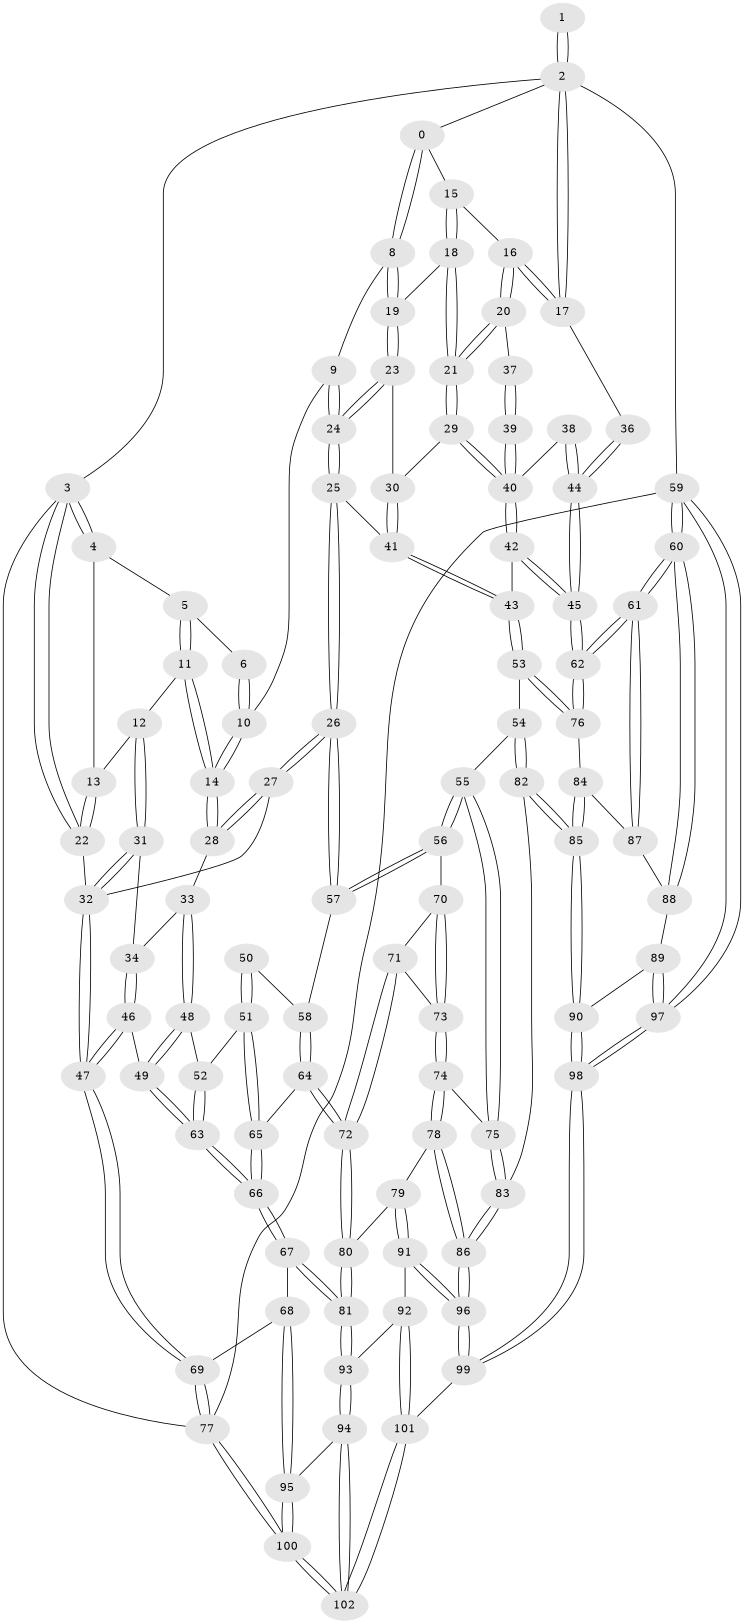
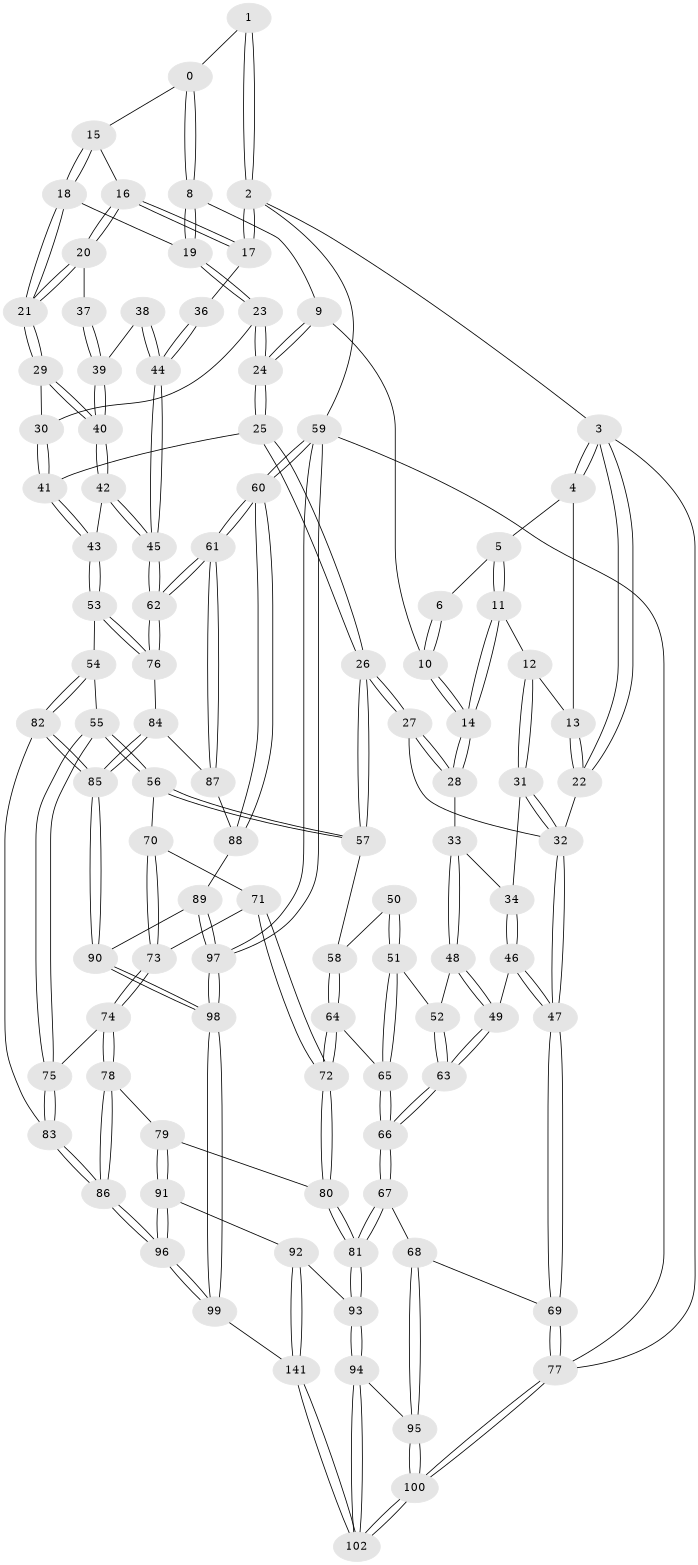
(492, 106) -> (220, 47)
(540, 459) -> (121, 341)
(405, 1429) -> (296, 1370)
